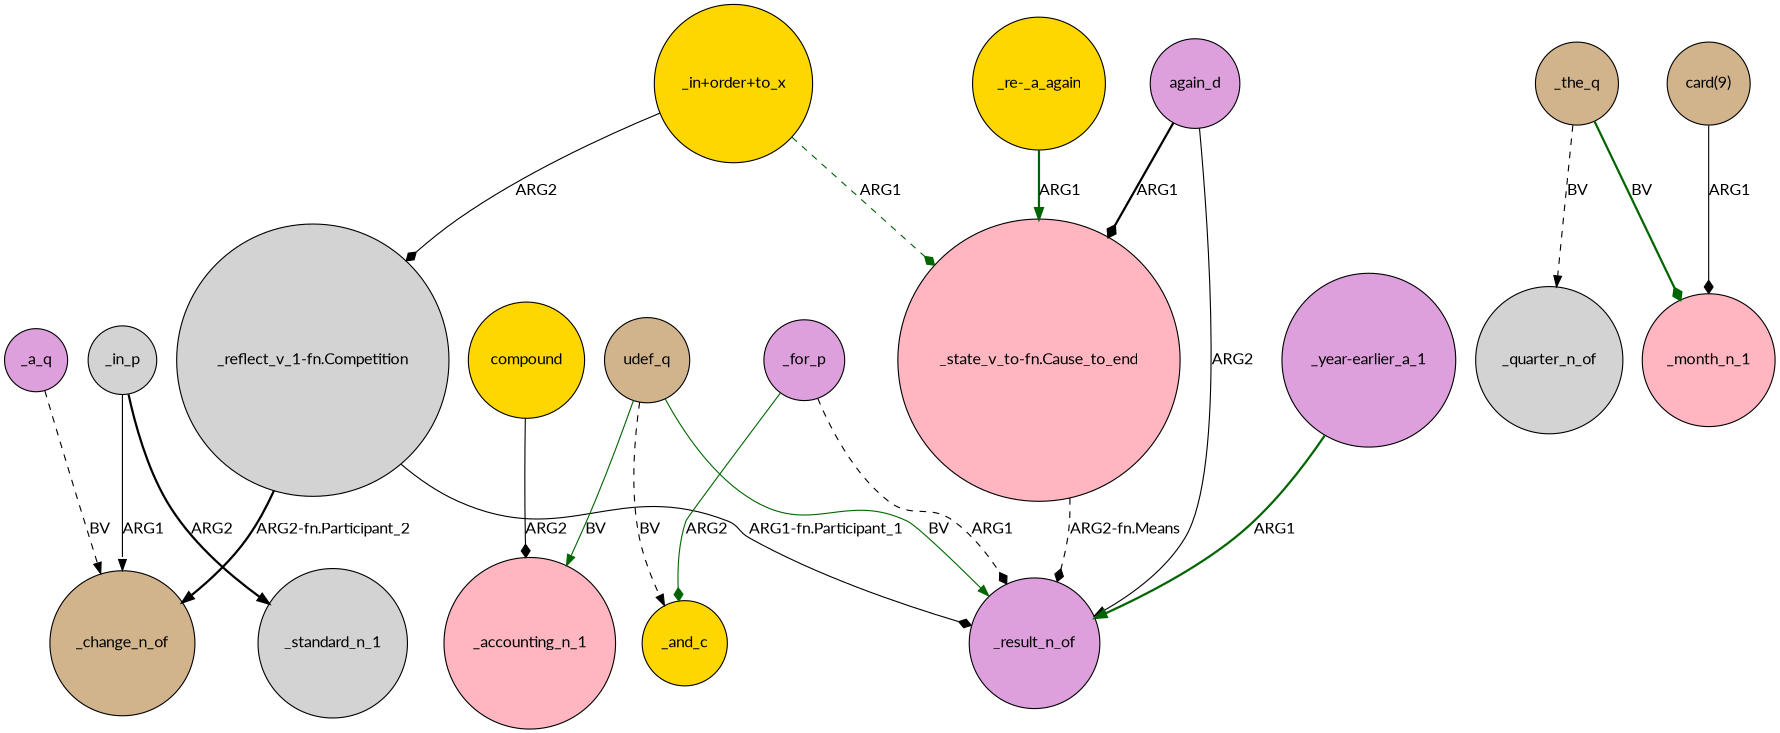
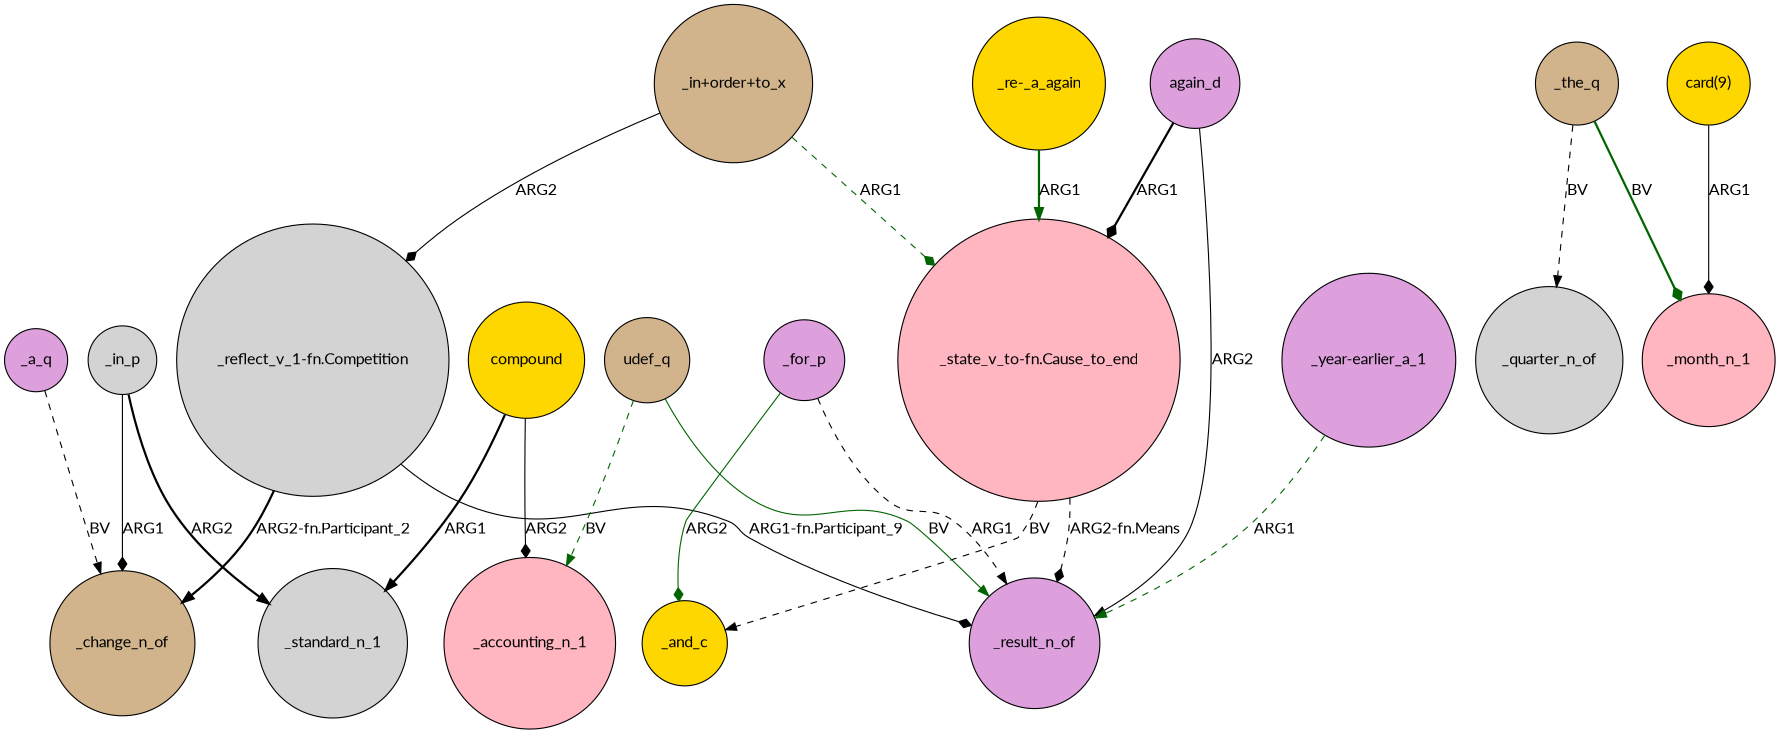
(733, 84) -> (733, 84)
(1709, 84) -> (1709, 84)
(122, 476) -> (122, 476)
(604, 479) -> (604, 479)
(635, 501) -> (897, 577)
(894, 505) -> (894, 505)
none -> (454, 508)
(826, 529) -> (826, 529)
(1229, 542) -> (1229, 542)
